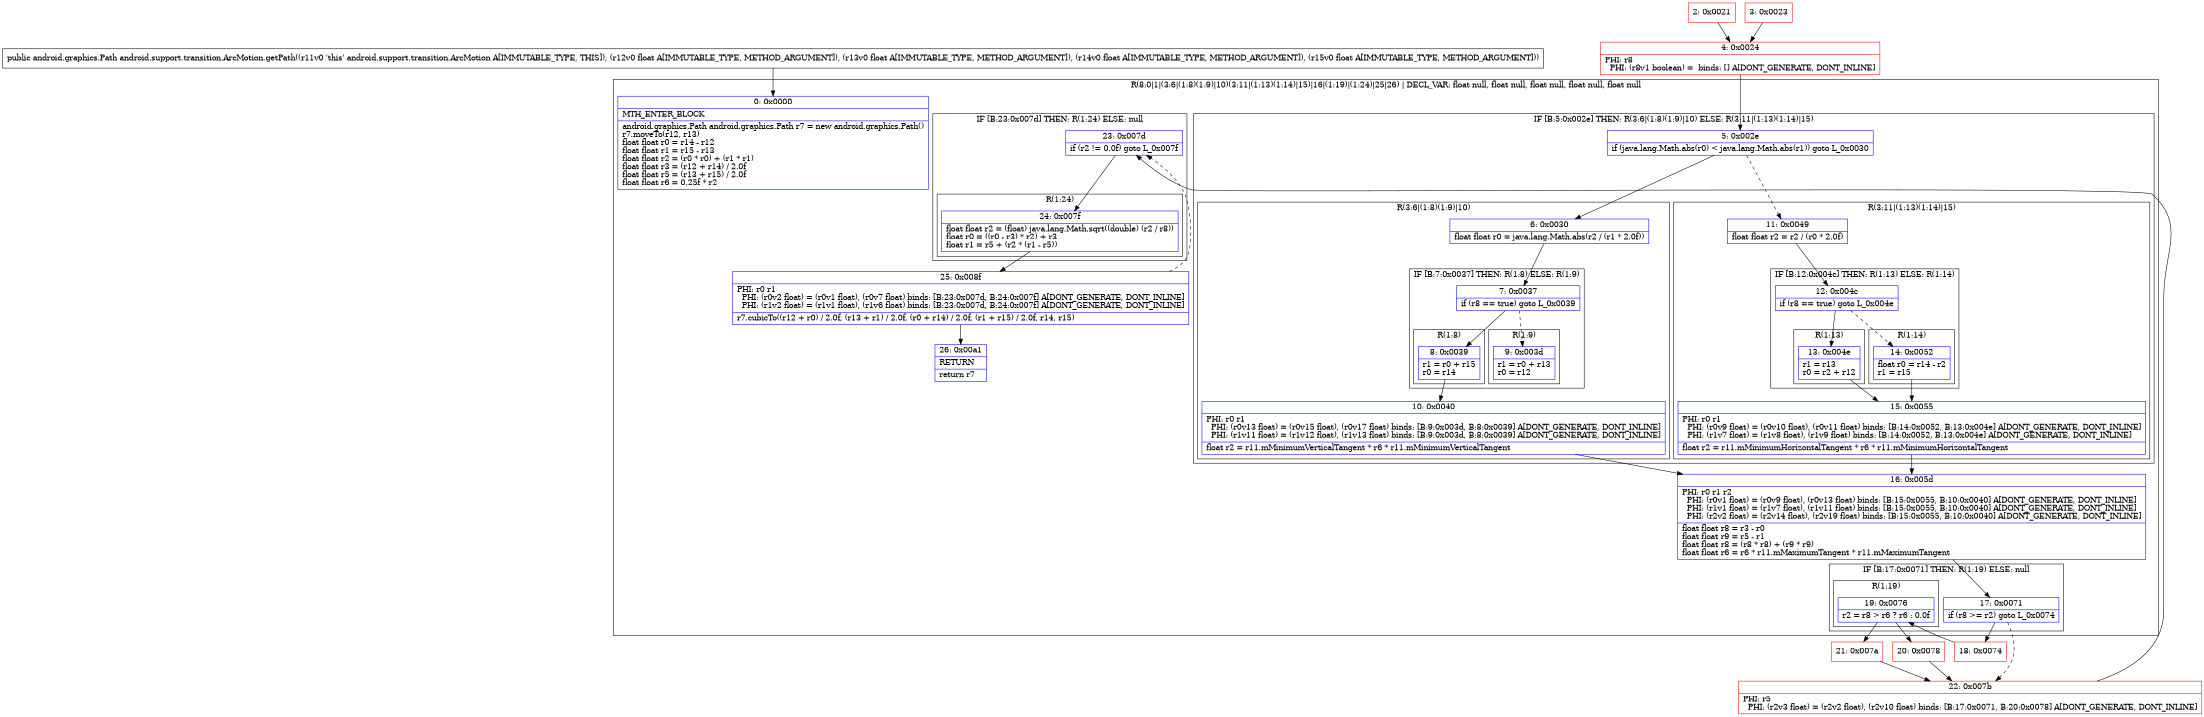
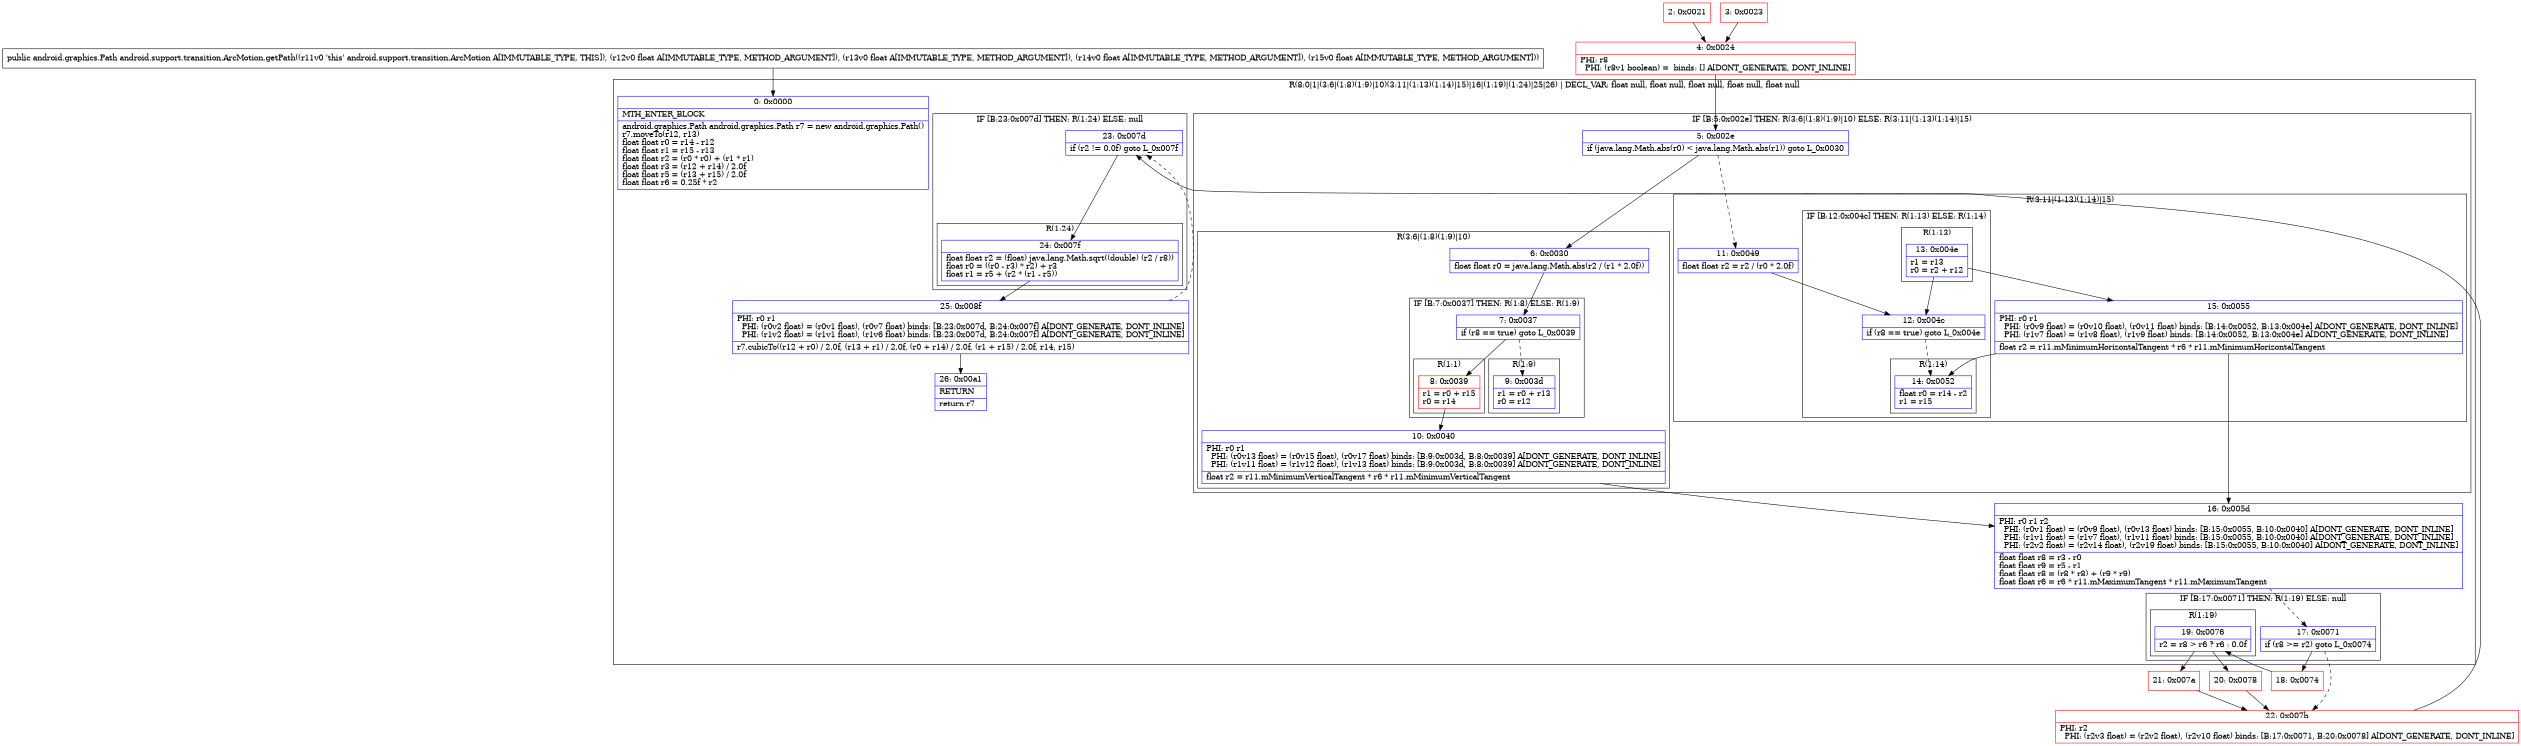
(1834, 326) -> (1930, 293)
(1449, 336) -> (1449, 365)
(1449, 363) -> (1449, 392)
(1912, 392) -> (1967, 362)
(1969, 577) -> (2286, 606)
(1758, 699) -> (2075, 729)
